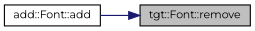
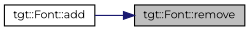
(52, 15) -> (50, 15)
